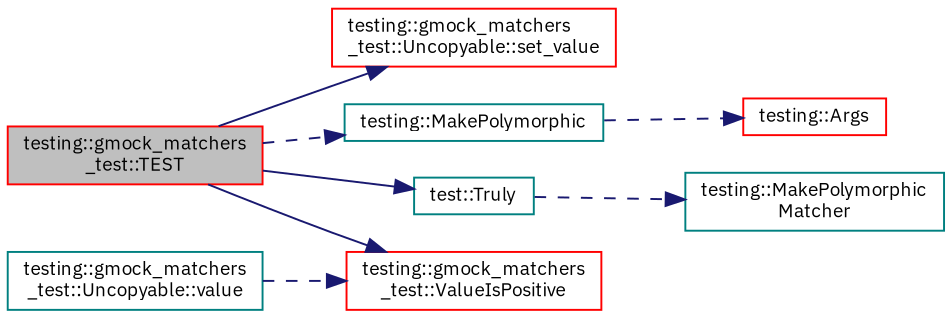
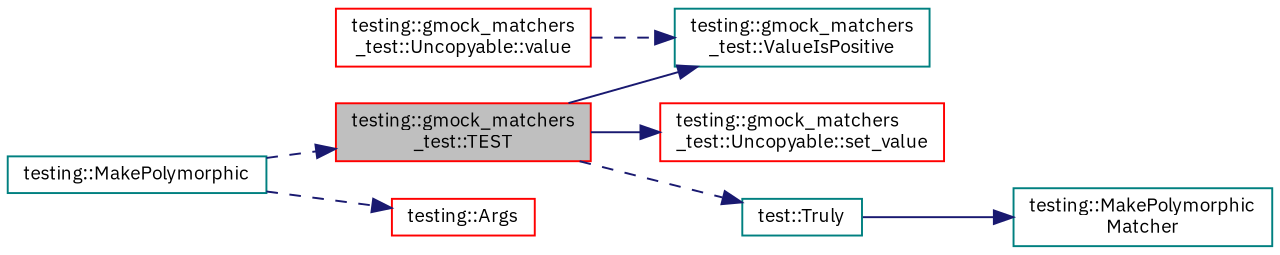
(294, 140) -> (291, 155)
(329, 179) -> (651, 179)
(600, 198) -> (928, 217)
(135, 281) -> (463, 38)
(474, 281) -> (802, 38)
